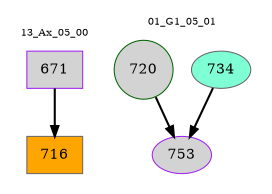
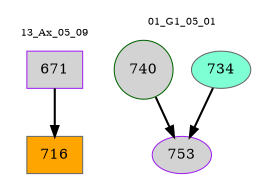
(55, 33) -> (55, 33)
(144, 70) -> (144, 70)
